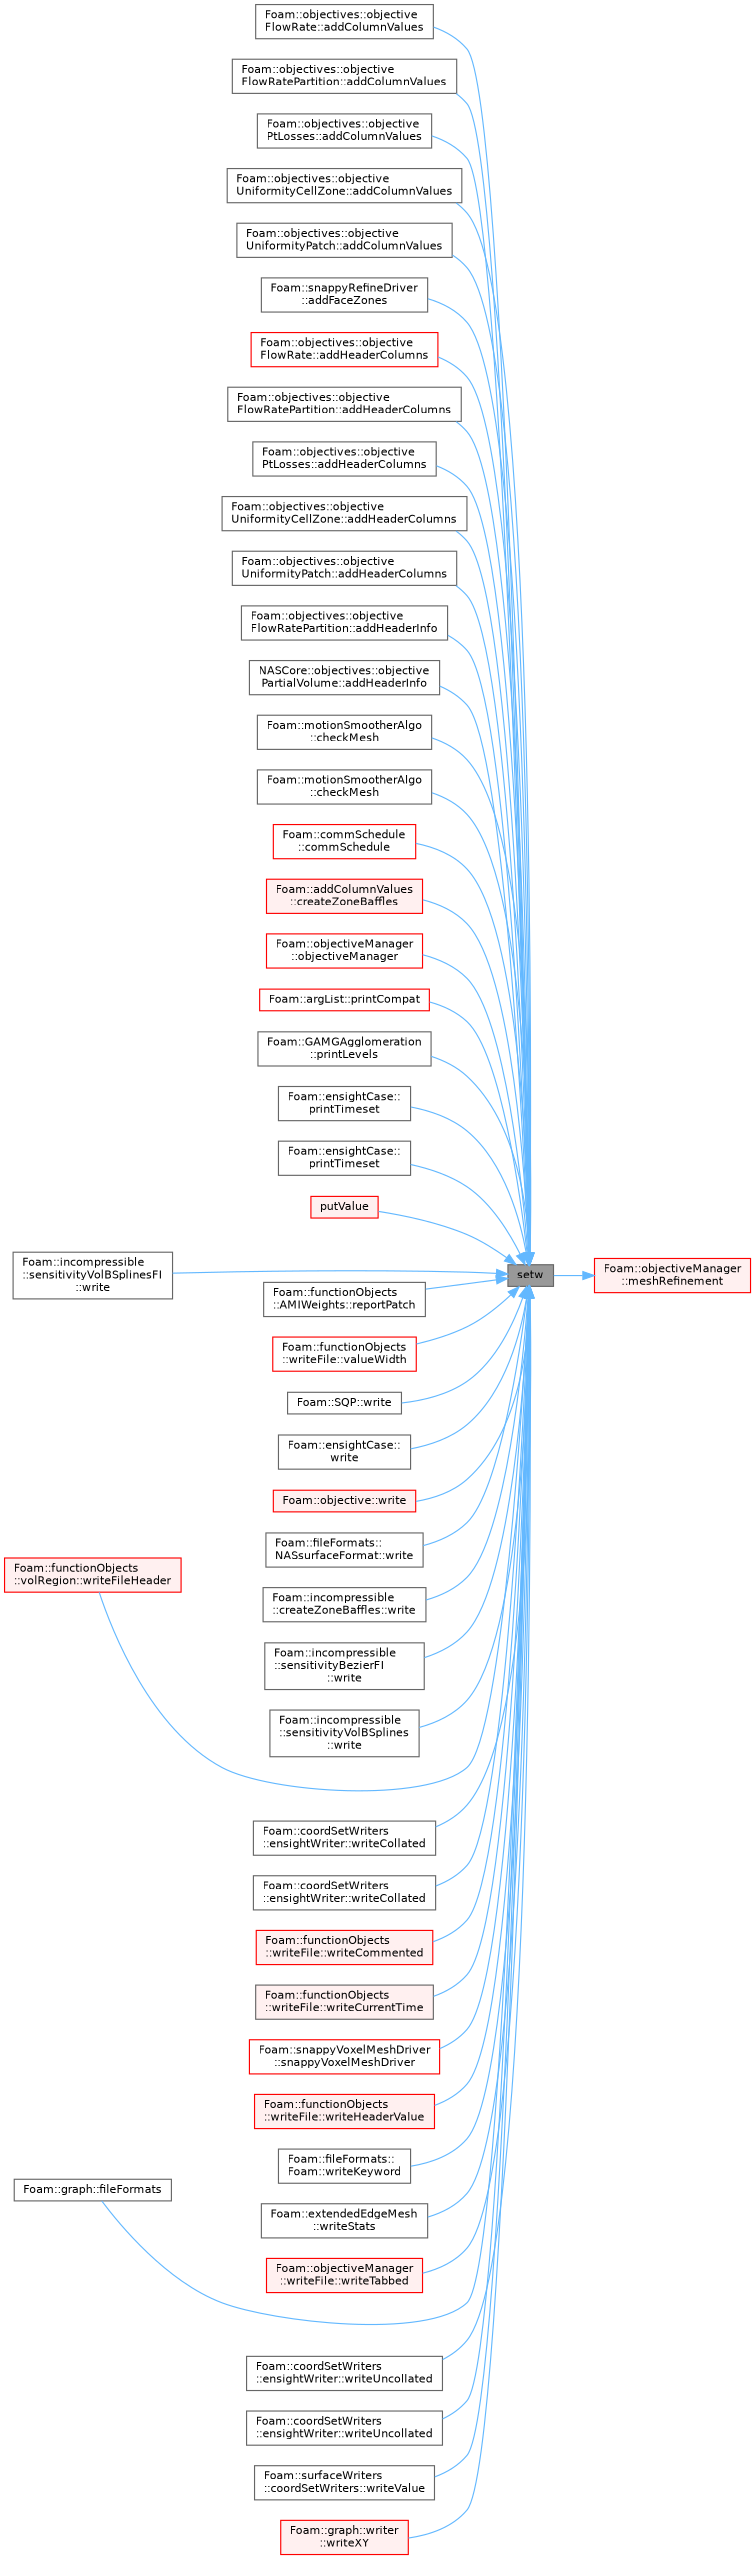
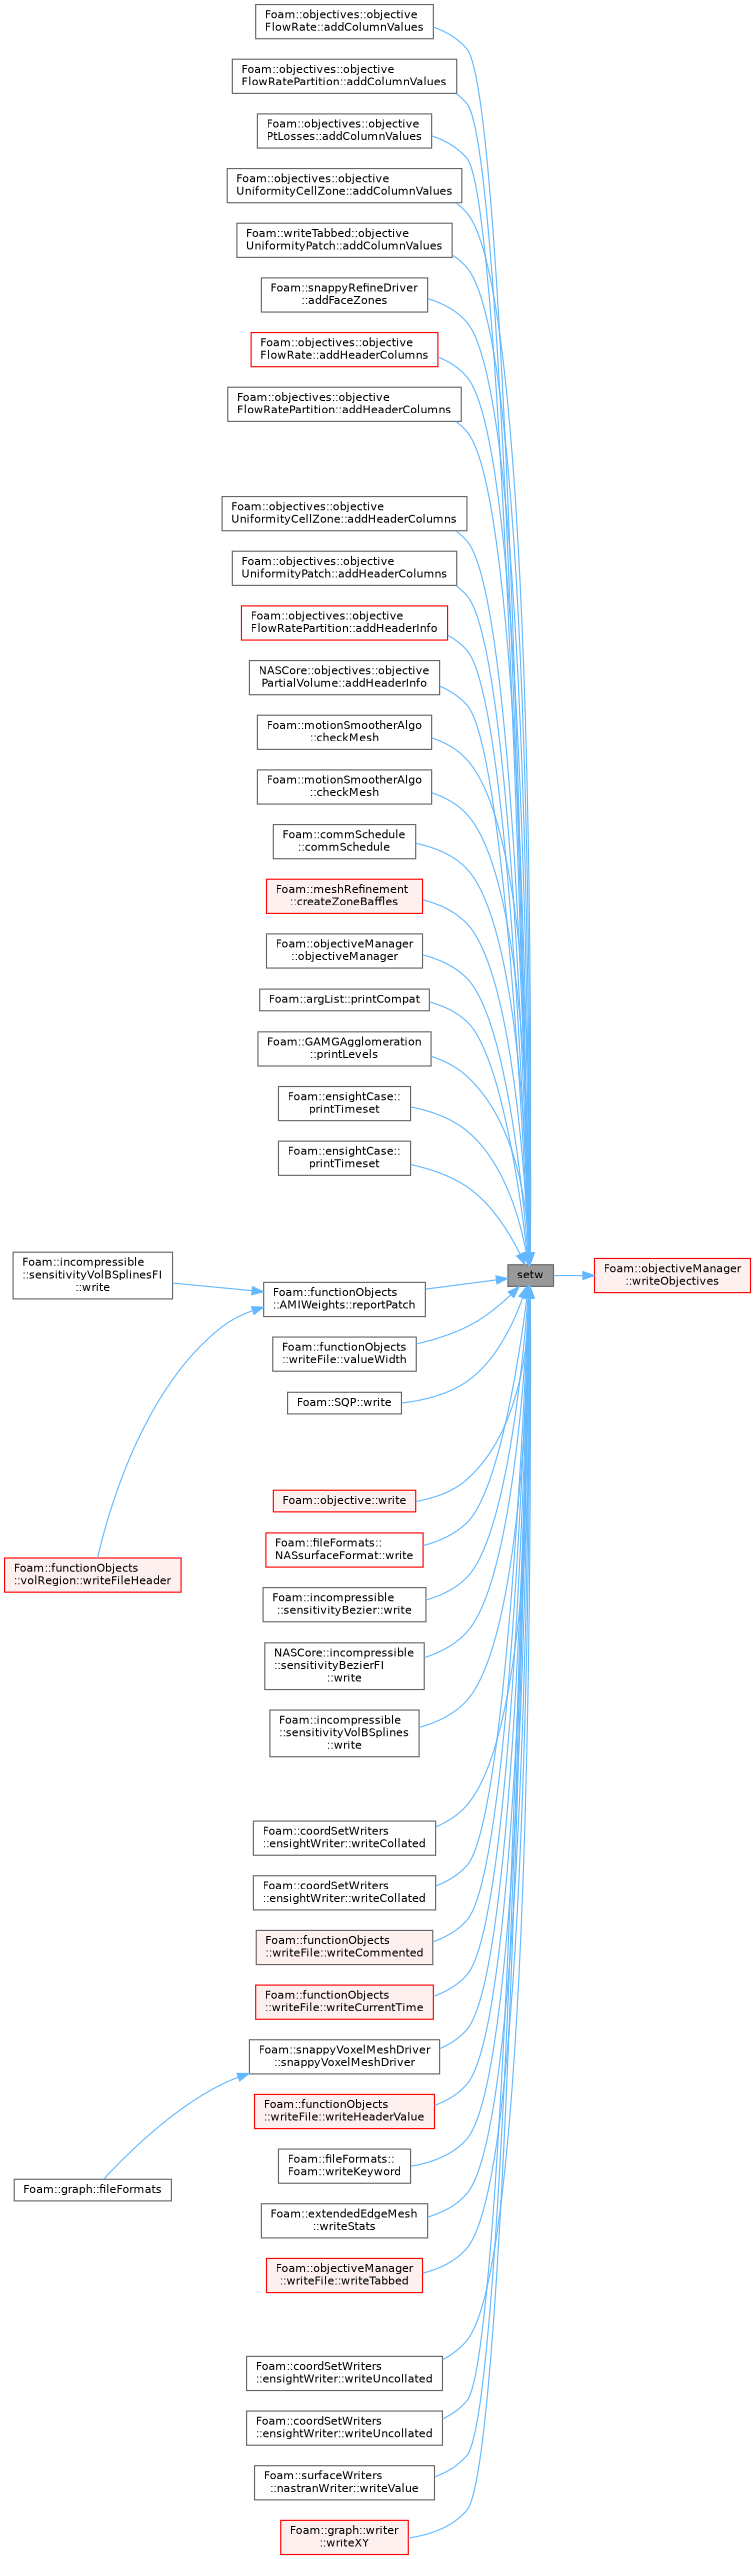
(345, 240) -> (345, 240)
(345, 459) -> none
(345, 623) -> (345, 623)
(345, 842) -> (345, 842)
(345, 896) -> (345, 896)
(345, 951) -> (345, 951)
(345, 1000) -> (345, 1000)
(345, 1207) -> none
(334, 1271) -> (212, 1287)
(673, 1276) -> (673, 1276)
(345, 1354) -> (345, 1354)
(345, 1452) -> none
(345, 1550) -> (345, 1550)
(345, 1605) -> (345, 1605)
(345, 1666) -> (345, 1666)
(468, 1765) -> (150, 1417)
(345, 1948) -> (345, 1948)
(345, 2002) -> (345, 2002)
(345, 2057) -> (345, 2057)
(480, 2254) -> (166, 2121)
(345, 2483) -> (345, 2483)
